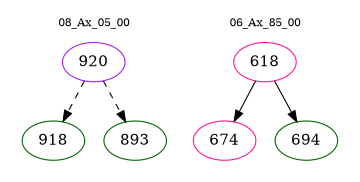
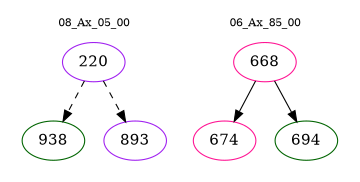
(94, 62) -> (94, 62)
(265, 62) -> (265, 62)
(53, 141) -> (53, 141)
(135, 141) -> (135, 141)
